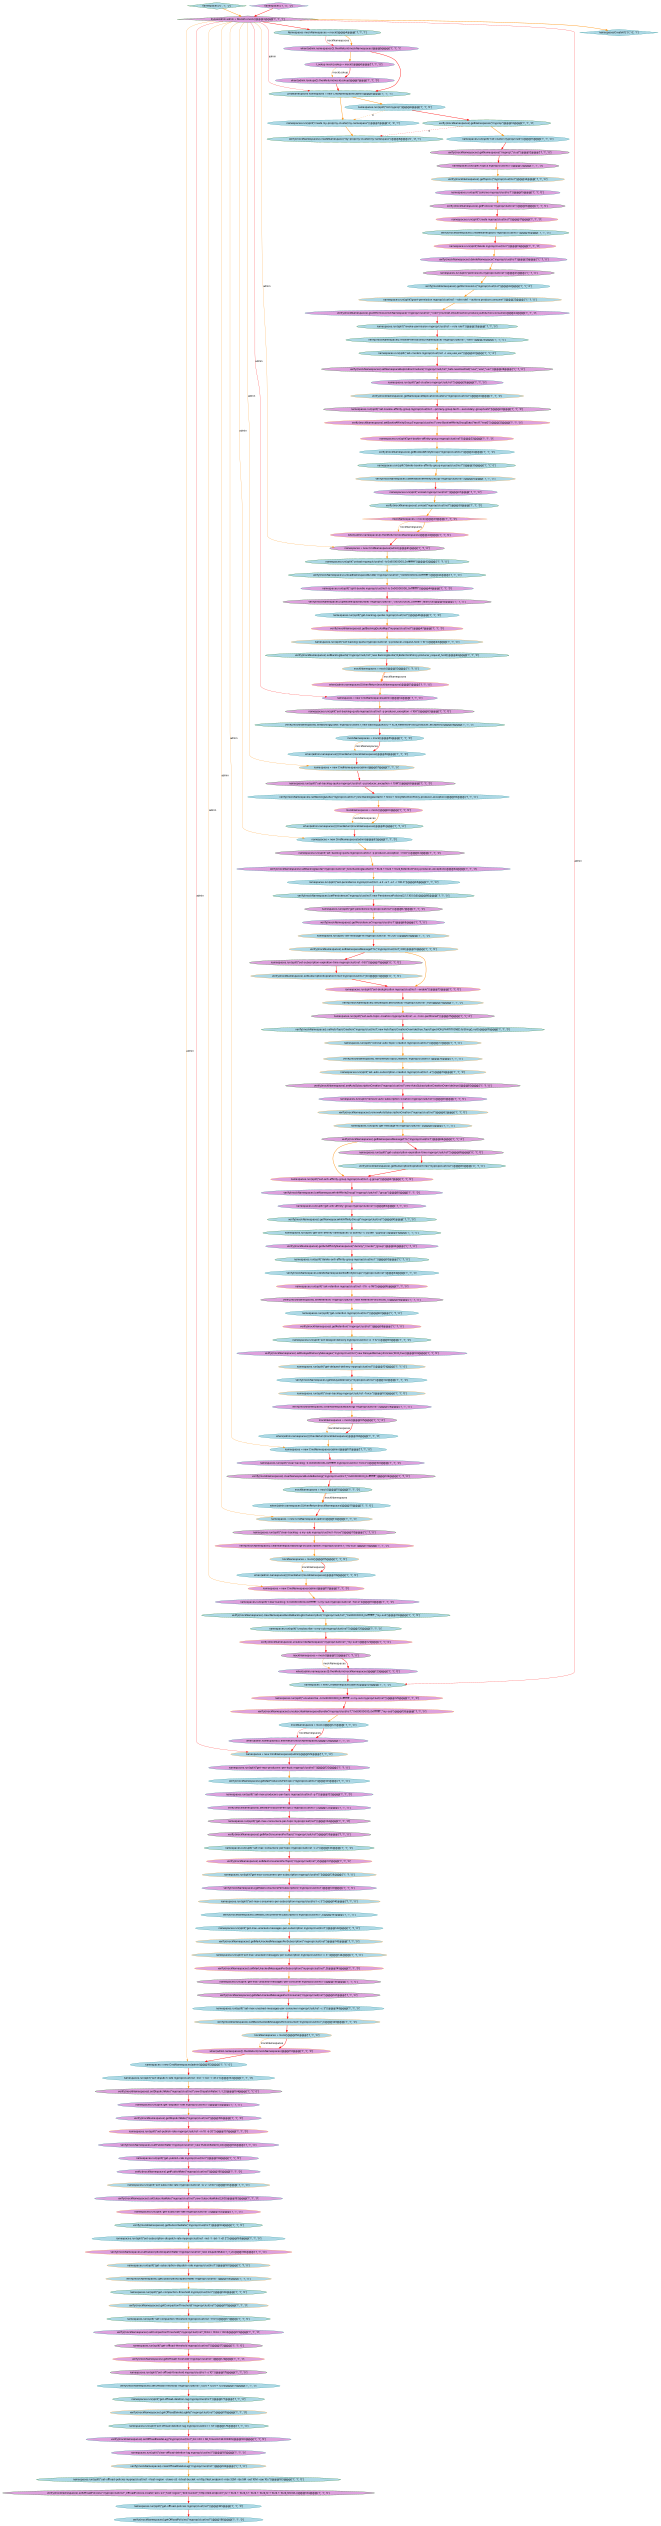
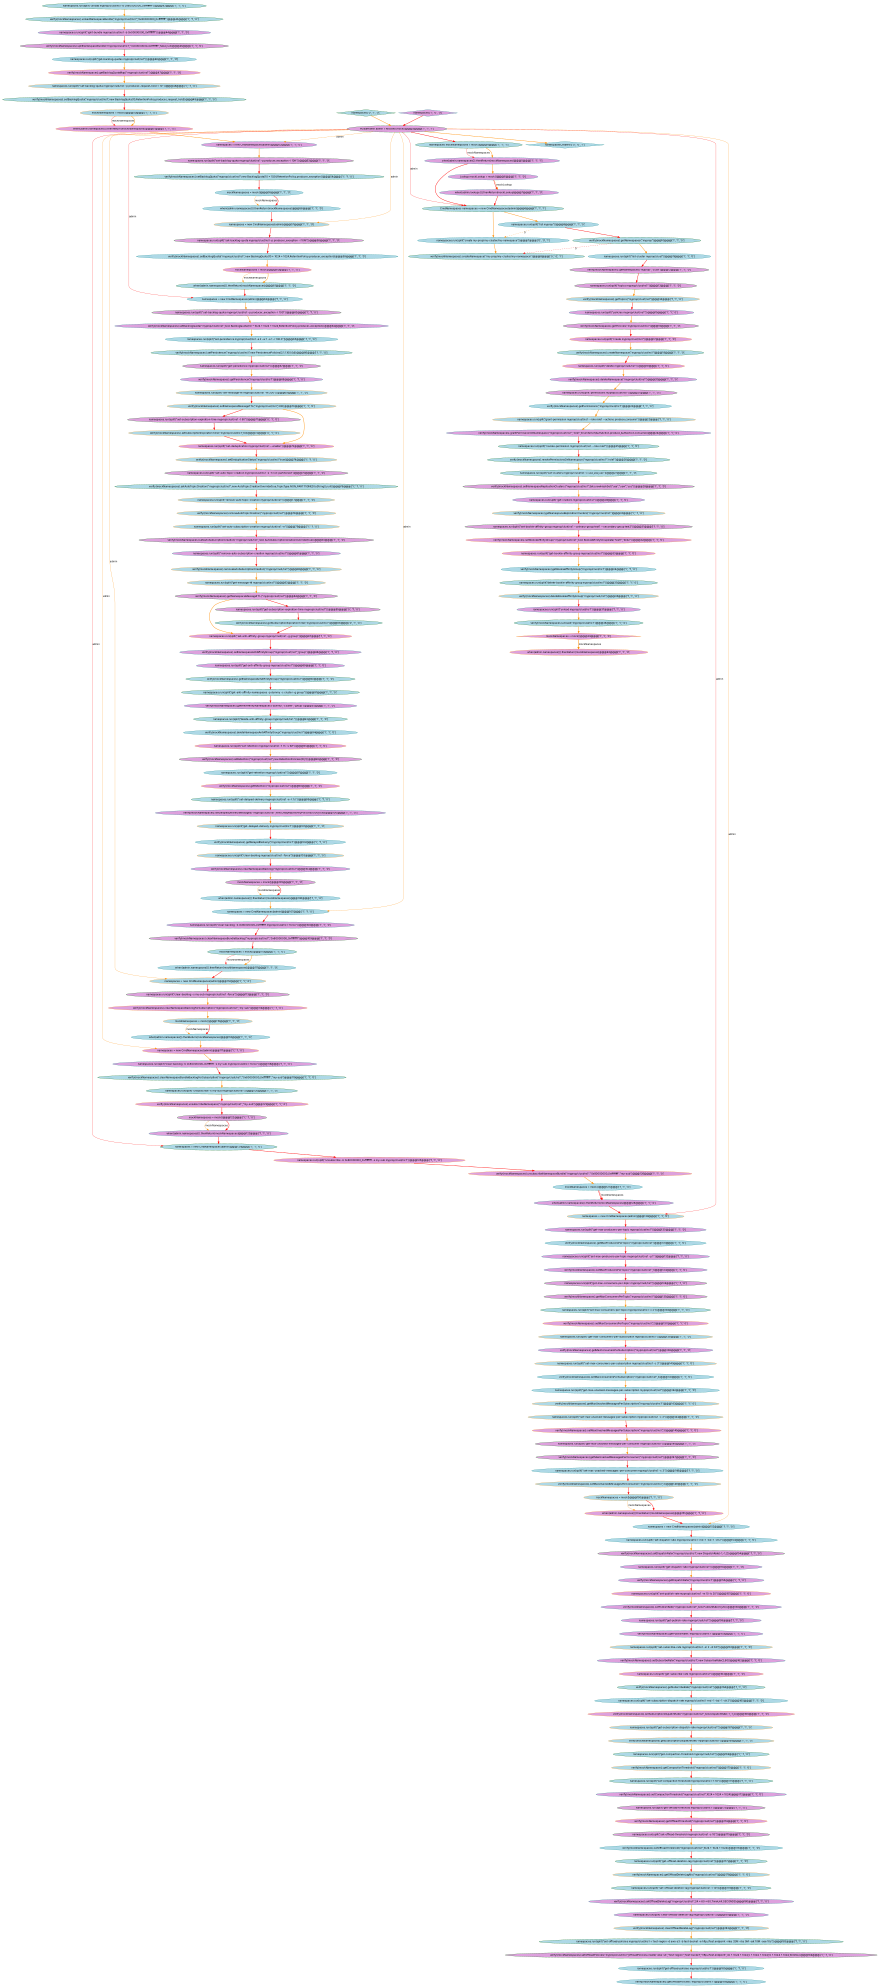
(248, 19) -> (397, 129)
(259, 387) -> (329, 137)
(240, 455) -> (135, 141)
(387, 548) -> none
